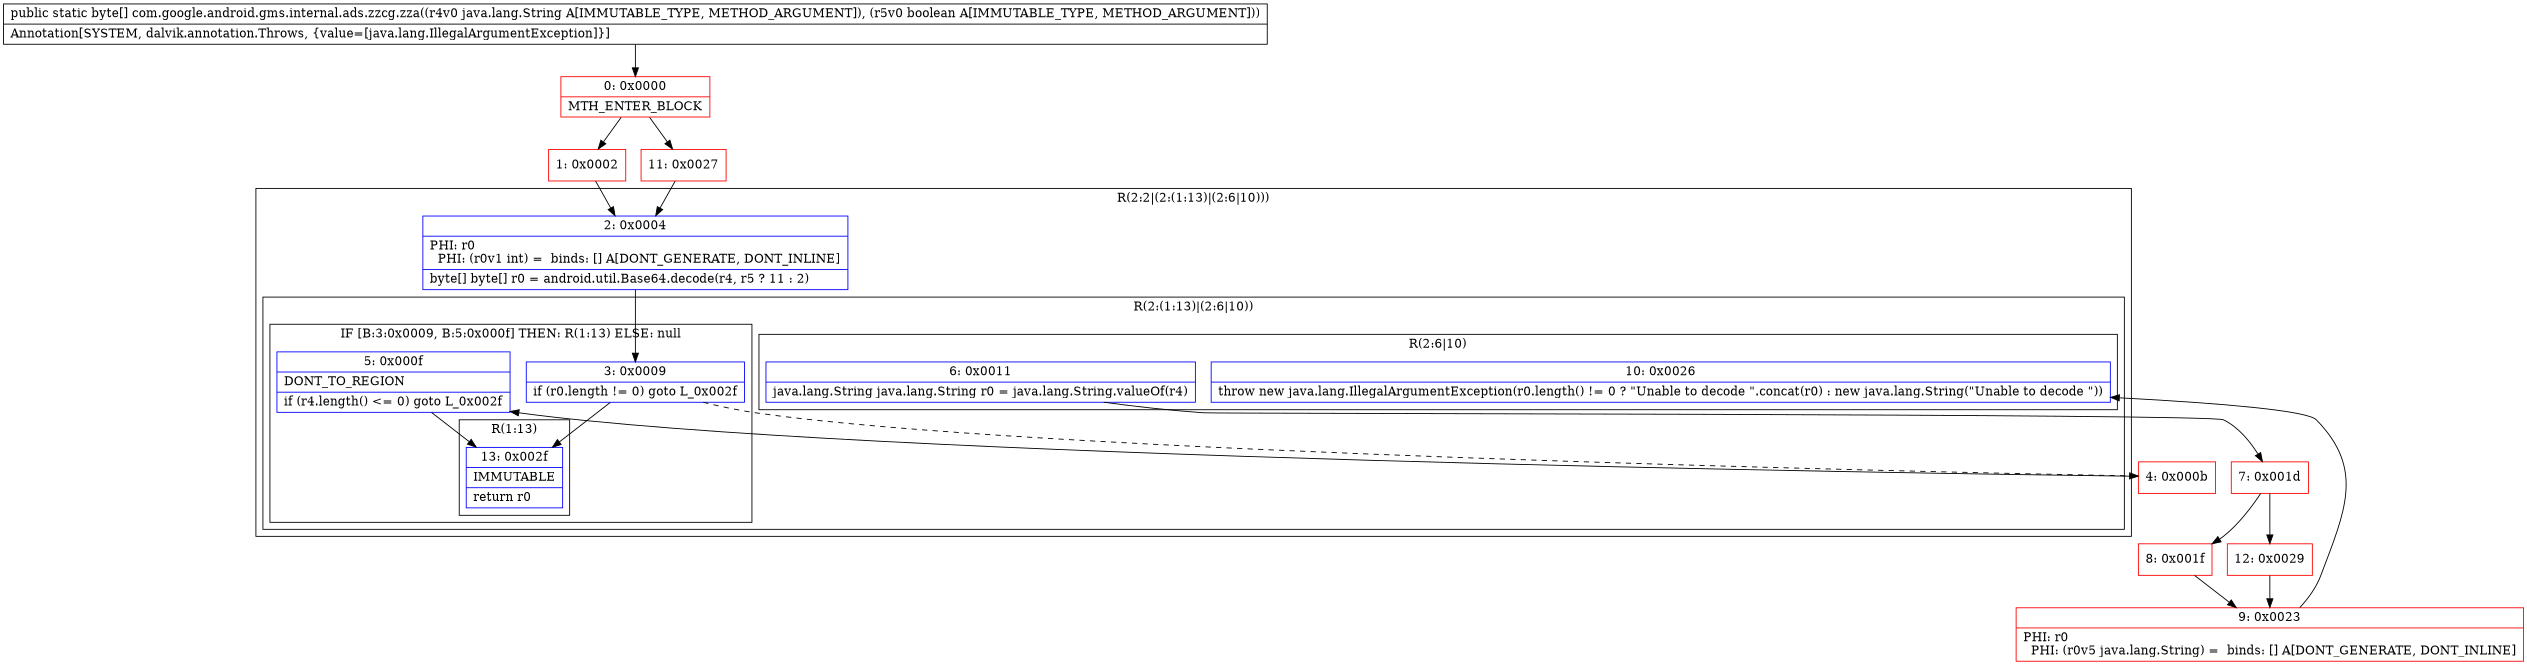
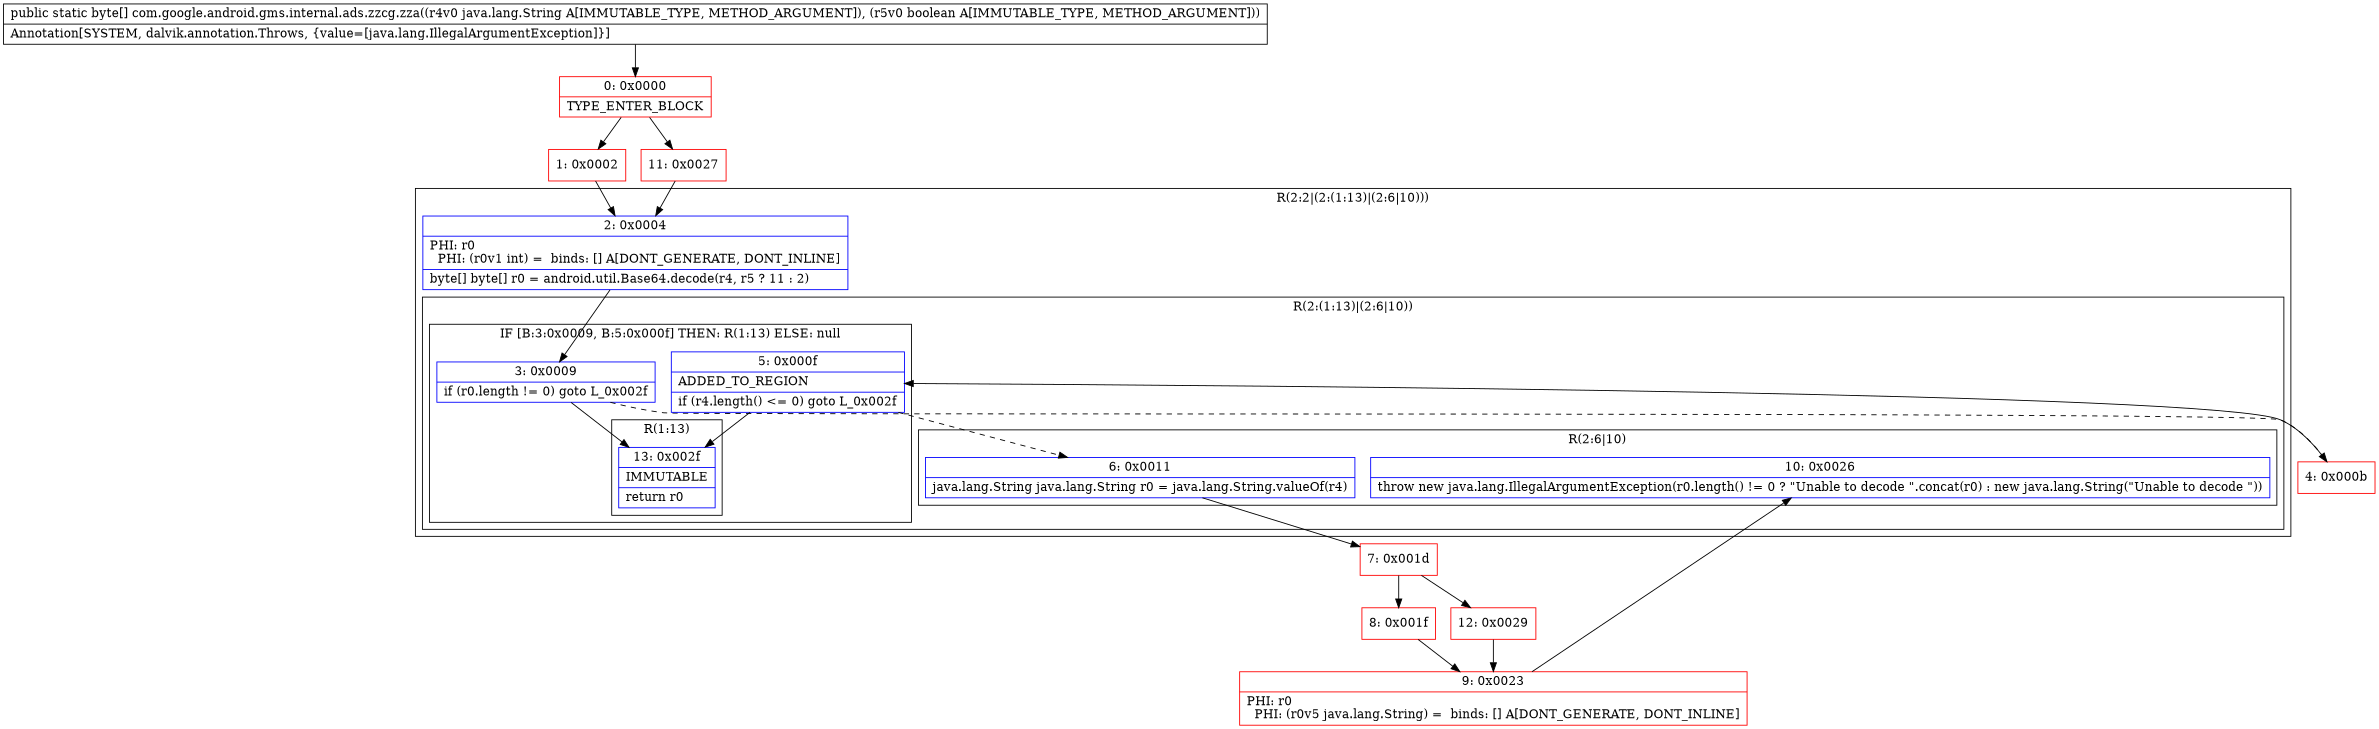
(635, 106) -> (635, 106)
(345, 382) -> (744, 382)
none -> (987, 436)
